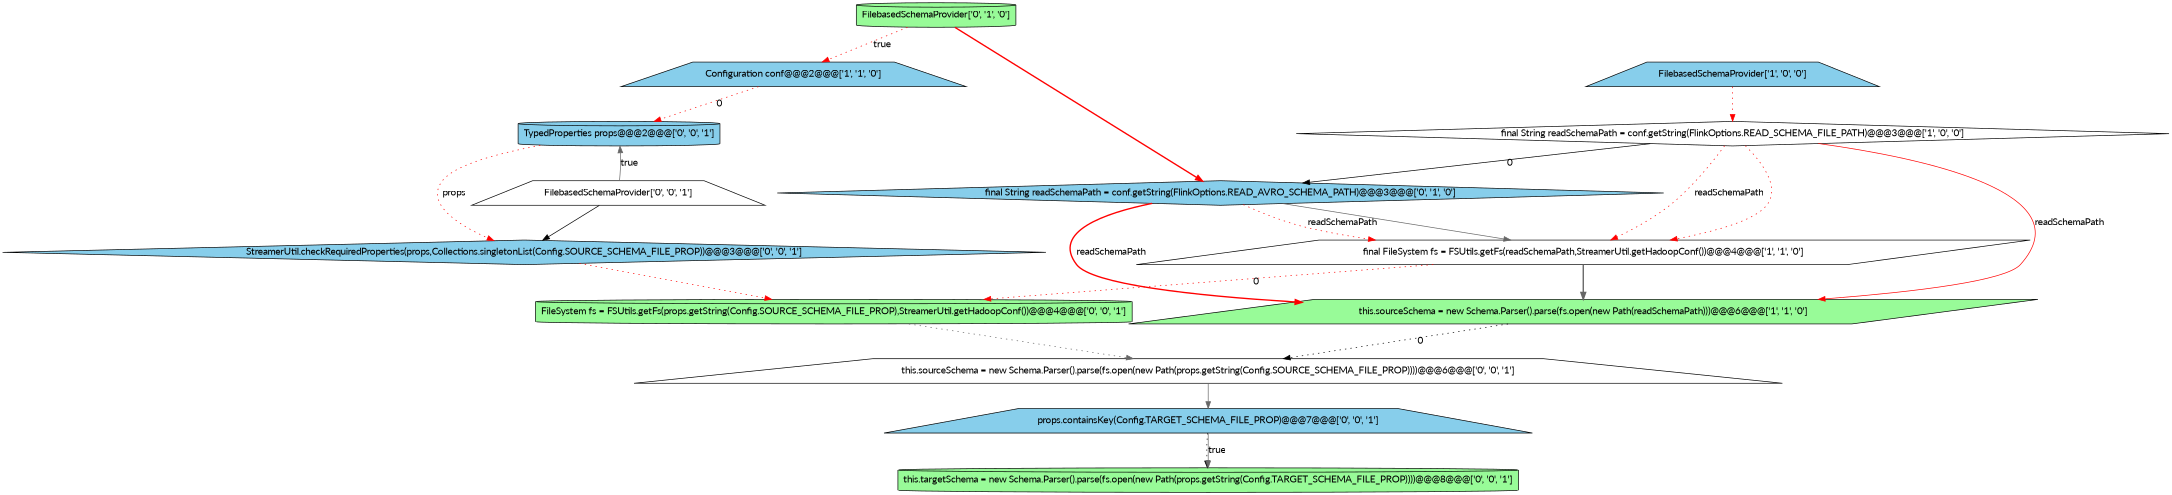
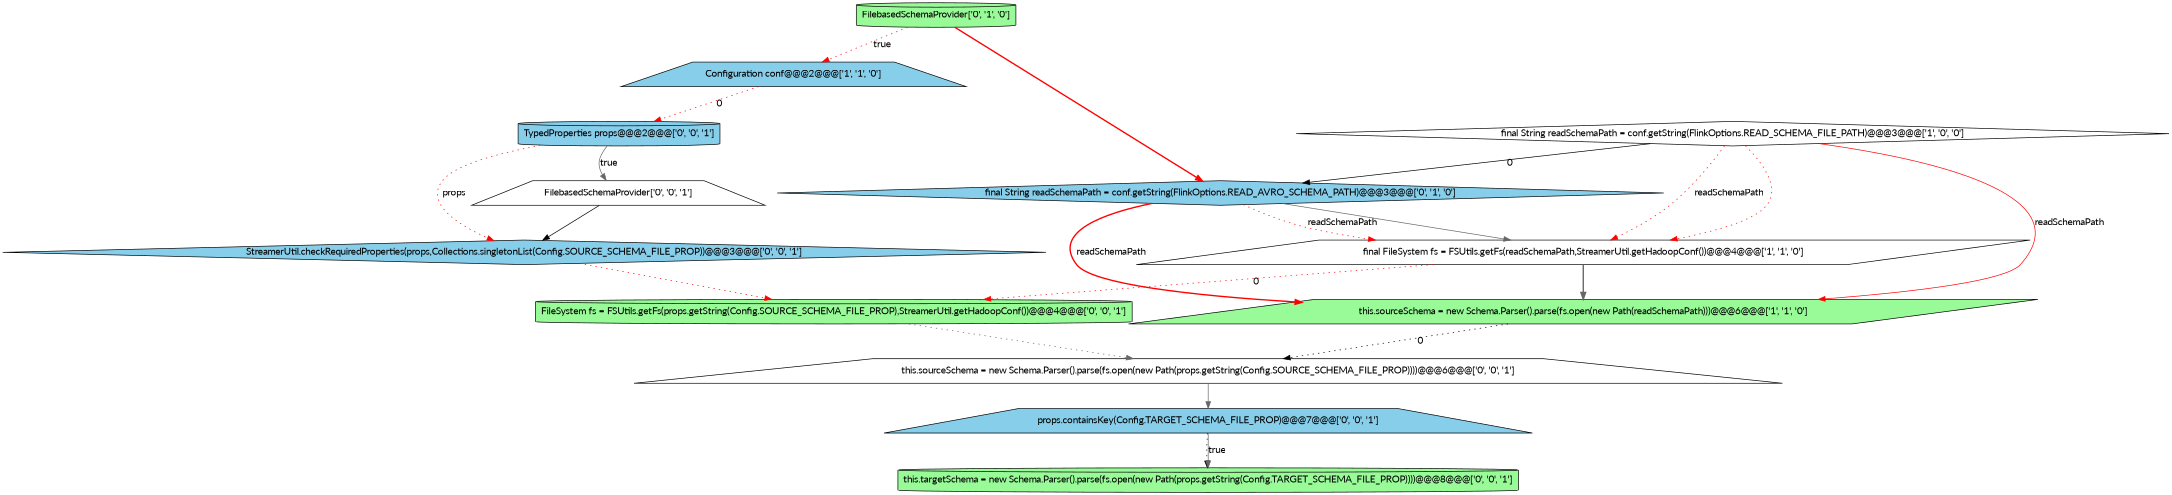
(1733, 74) -> none
(620, 167) -> (600, 160)
